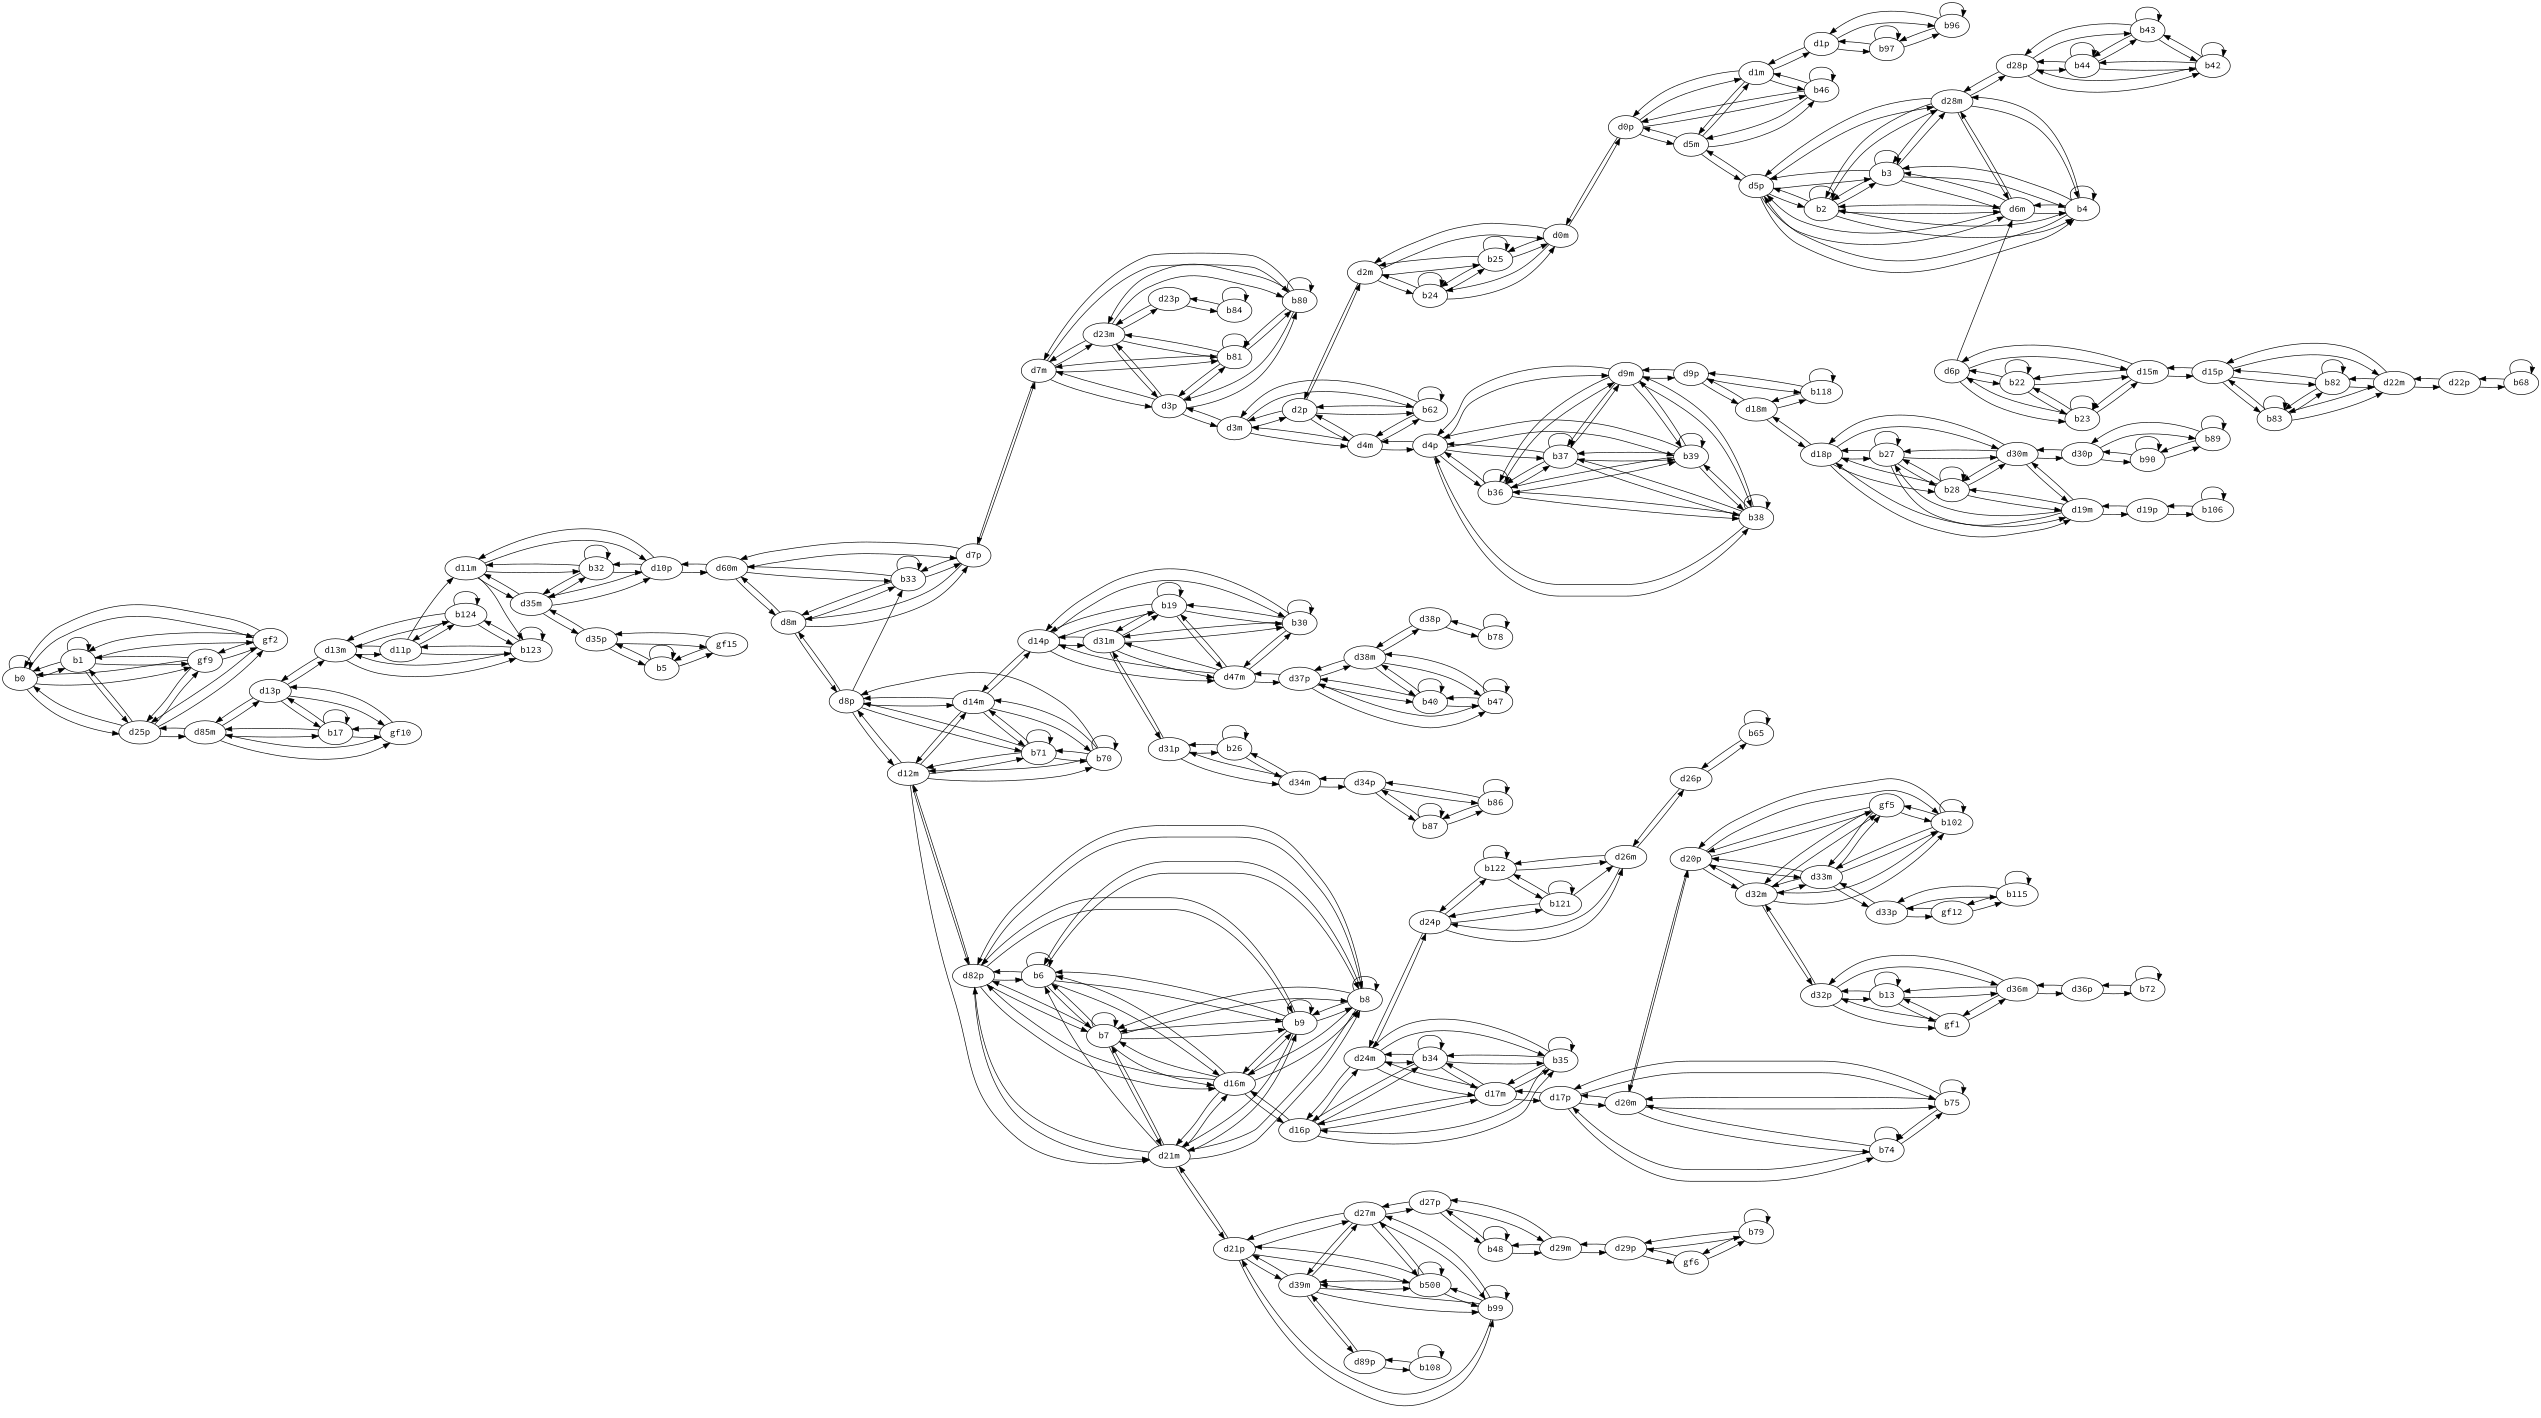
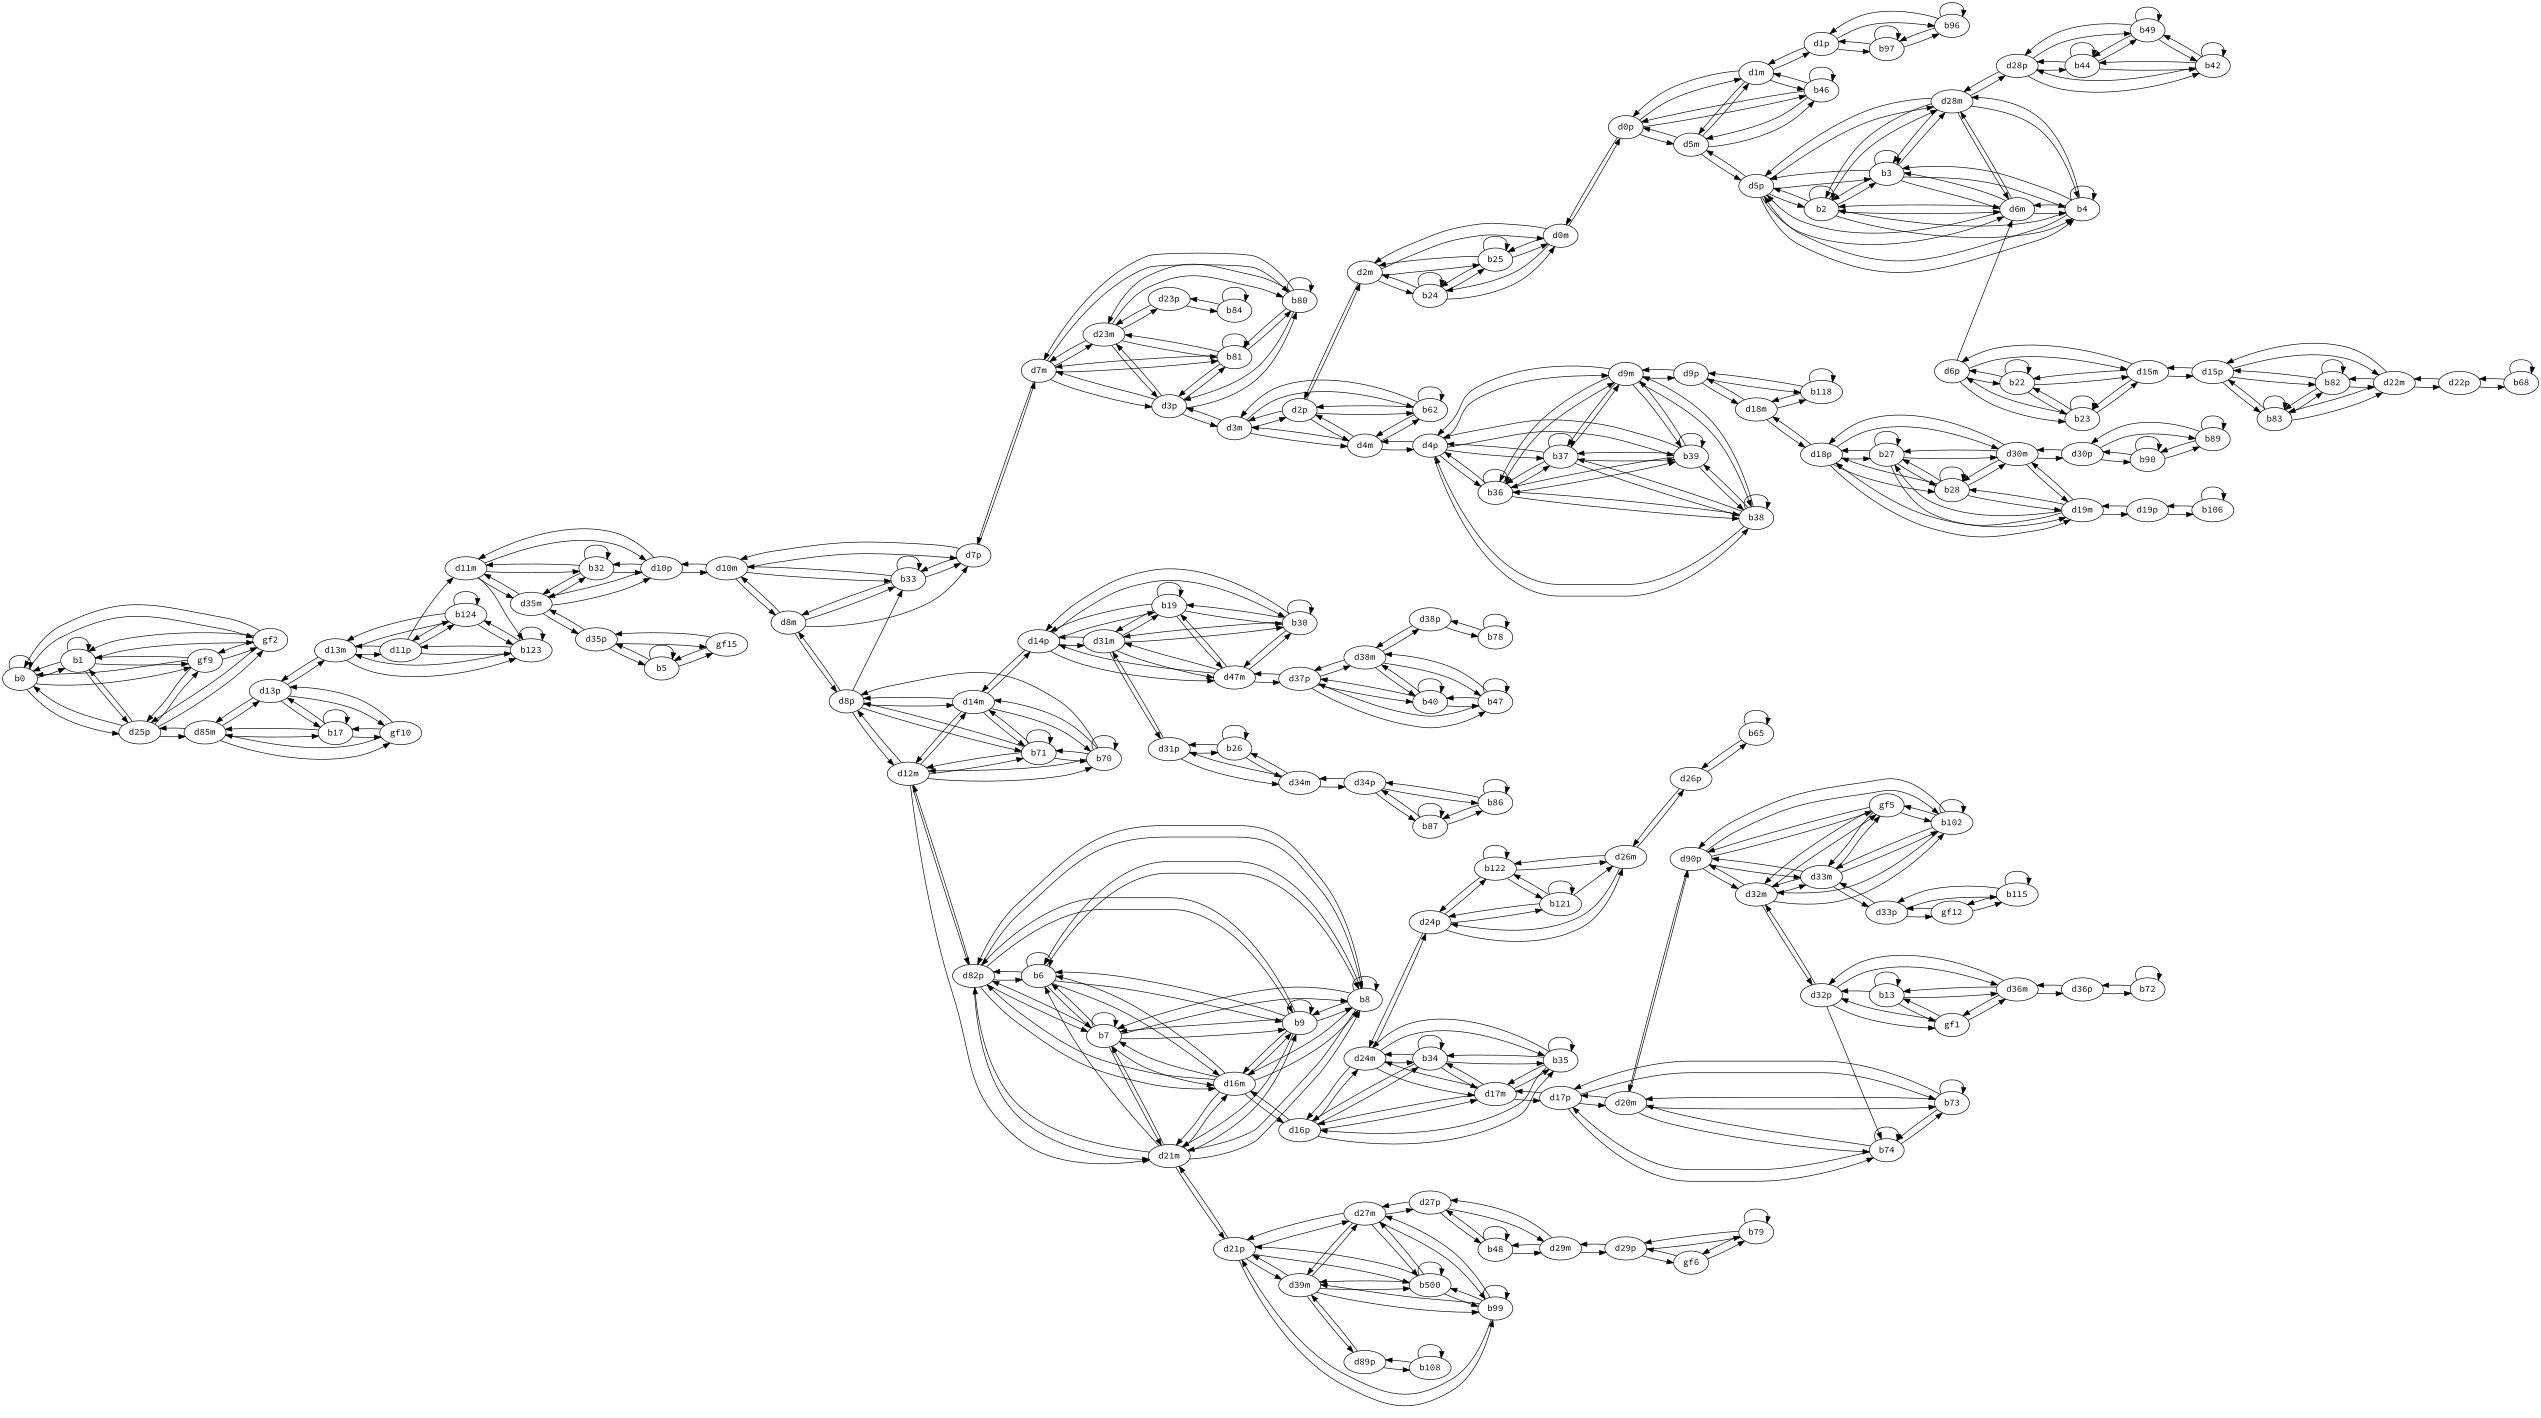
(2148, 30) -> (2148, 30)
(727, 568) -> (727, 568)
(888, 606) -> none
(1691, 859) -> (1691, 859)
(1856, 1000) -> (1853, 1070)
(1952, 1103) -> (1952, 1103)
